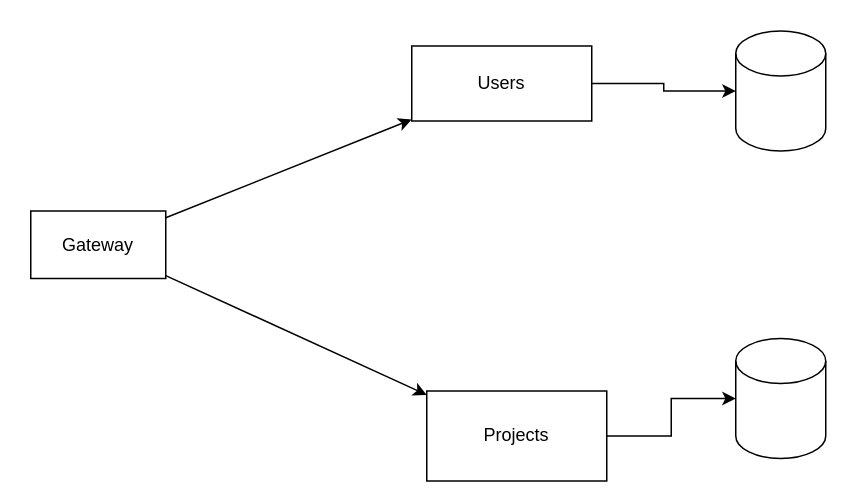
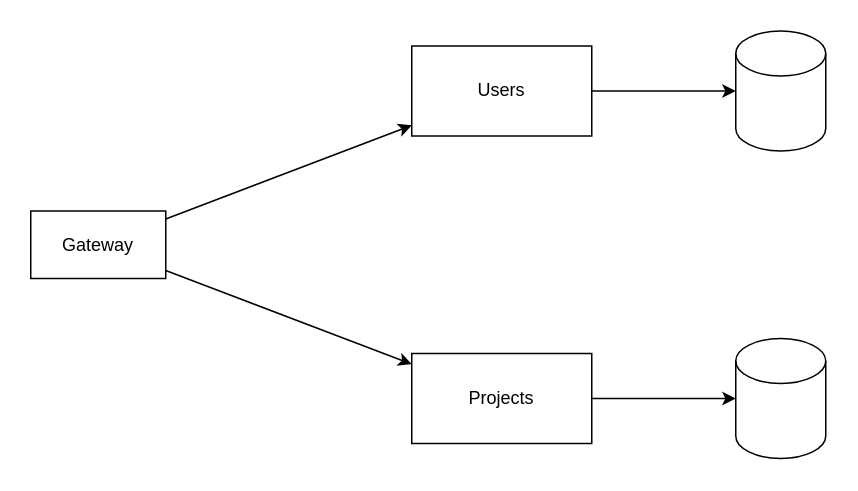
(502, 83) -> (502, 91)
(517, 436) -> (502, 398)
